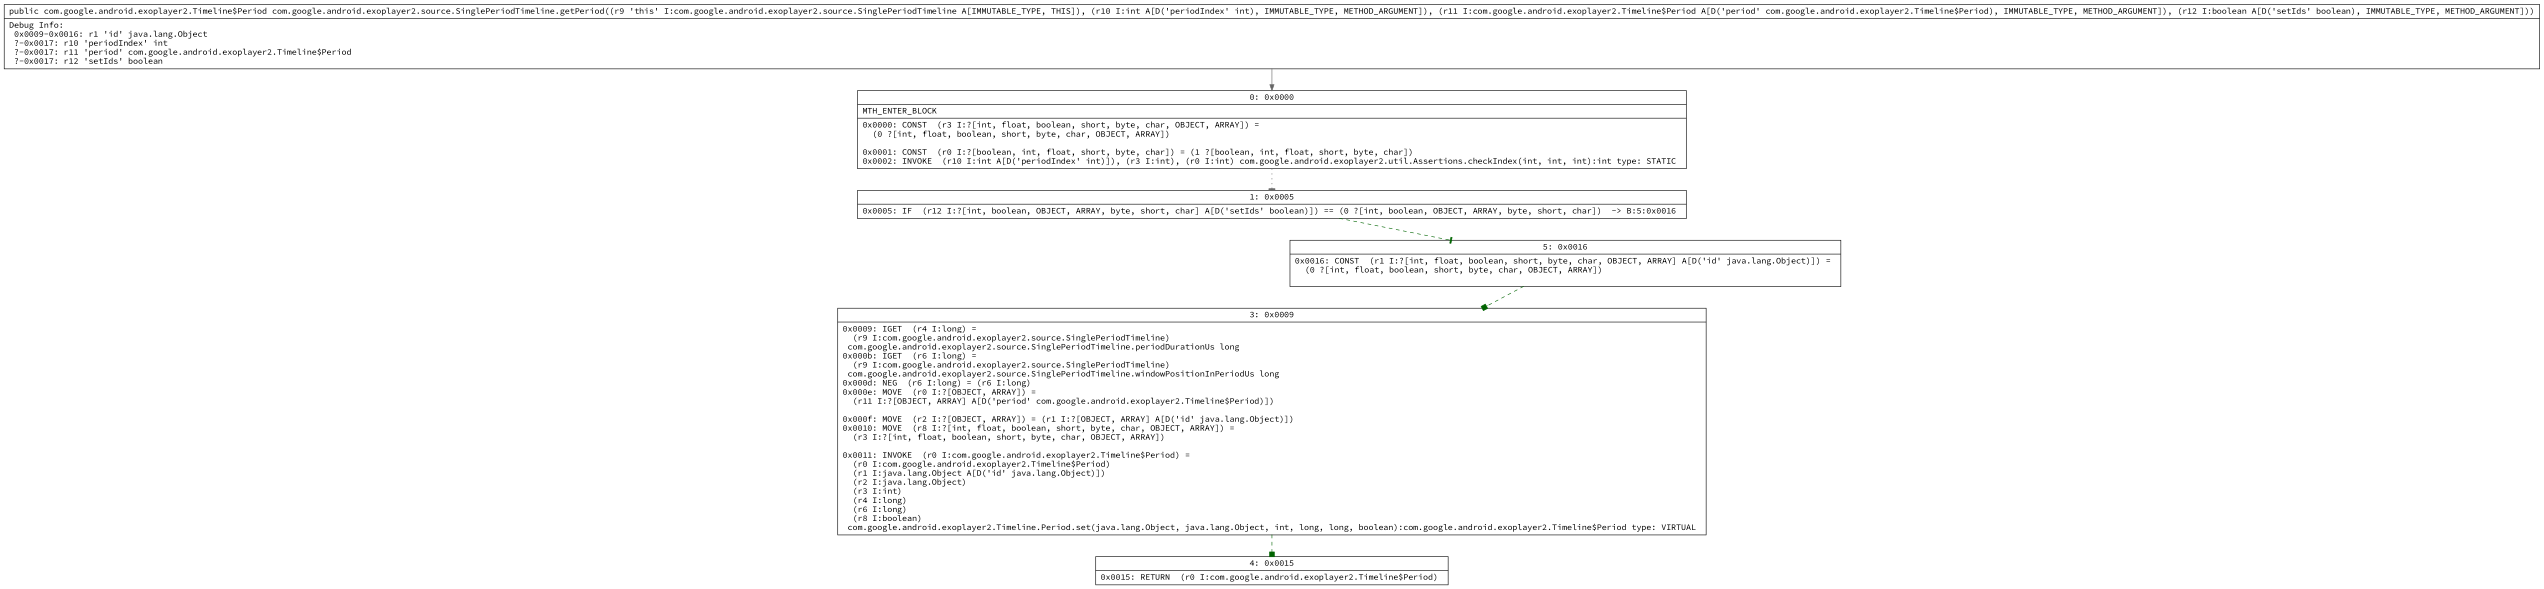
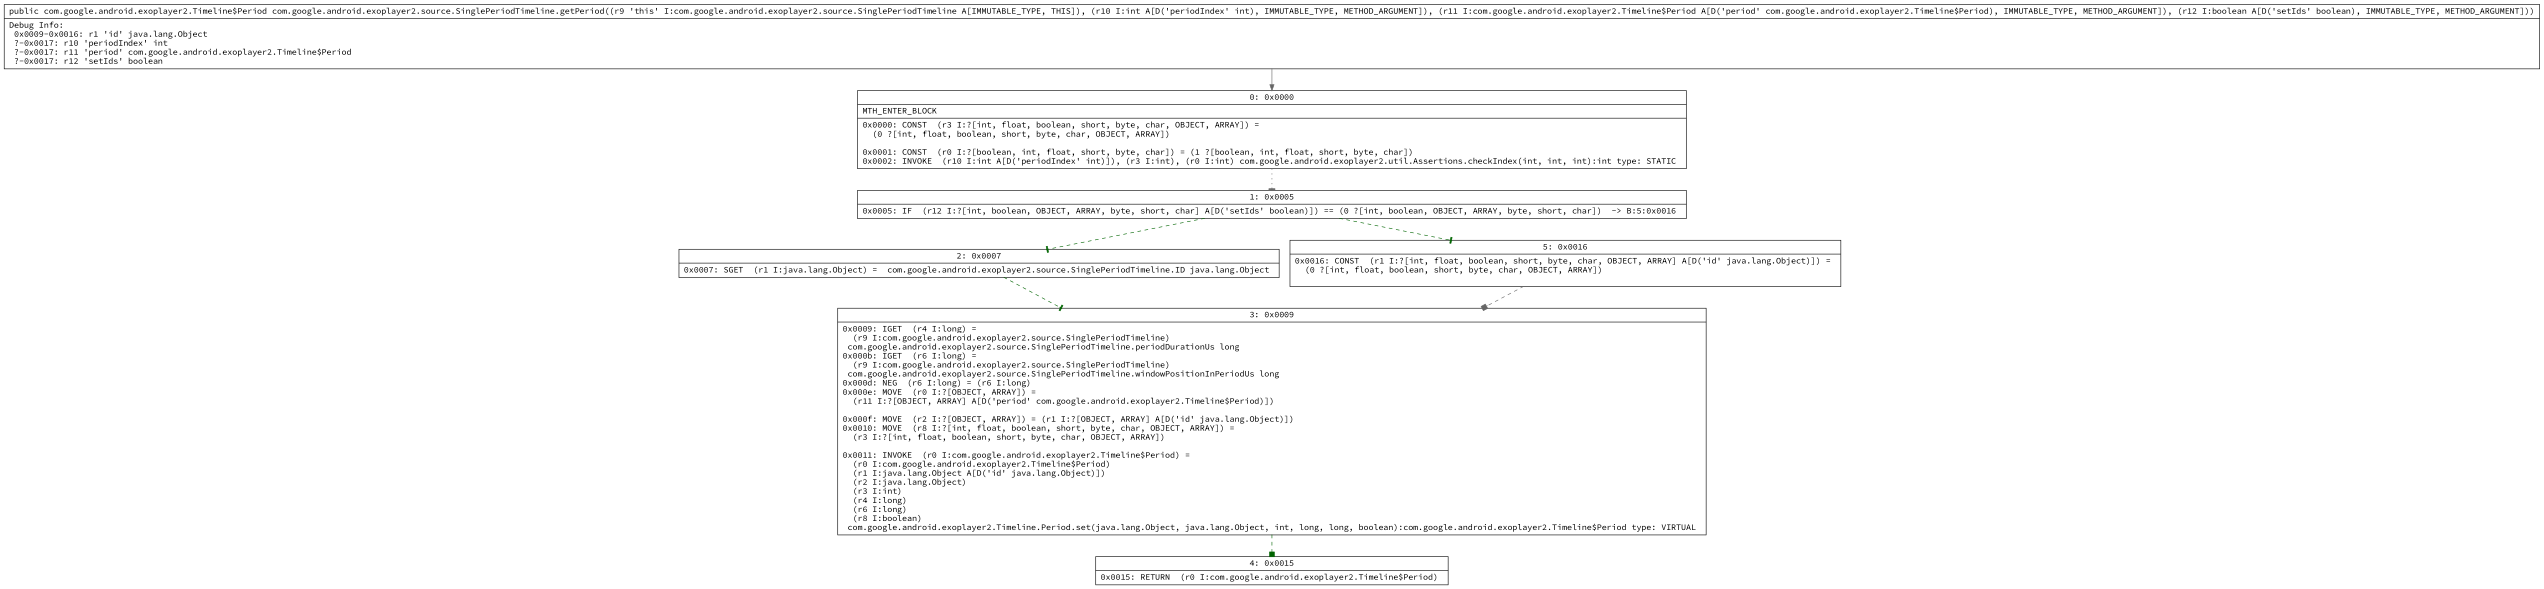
none -> (979, 263)
(1506, 296) -> (1506, 296)
